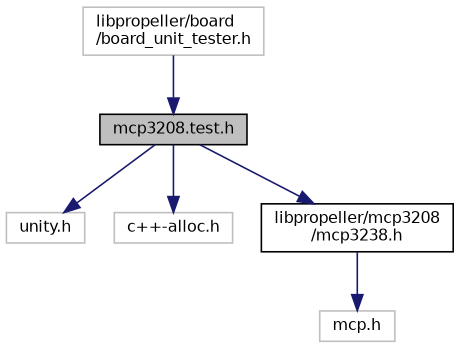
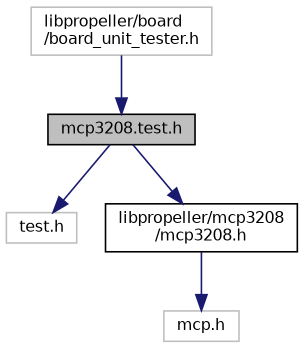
(46, 228) -> (42, 228)
(173, 228) -> none
(357, 228) -> (201, 228)
